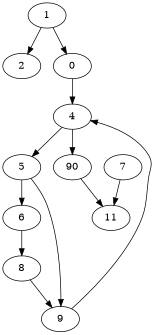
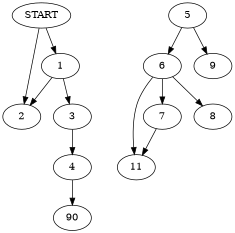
none -> (41, 15)
(72, 66) -> (72, 117)
none -> (162, 88)
(50, 139) -> none
(90, 190) -> (135, 110)
(144, 213) -> none
(39, 291) -> none
